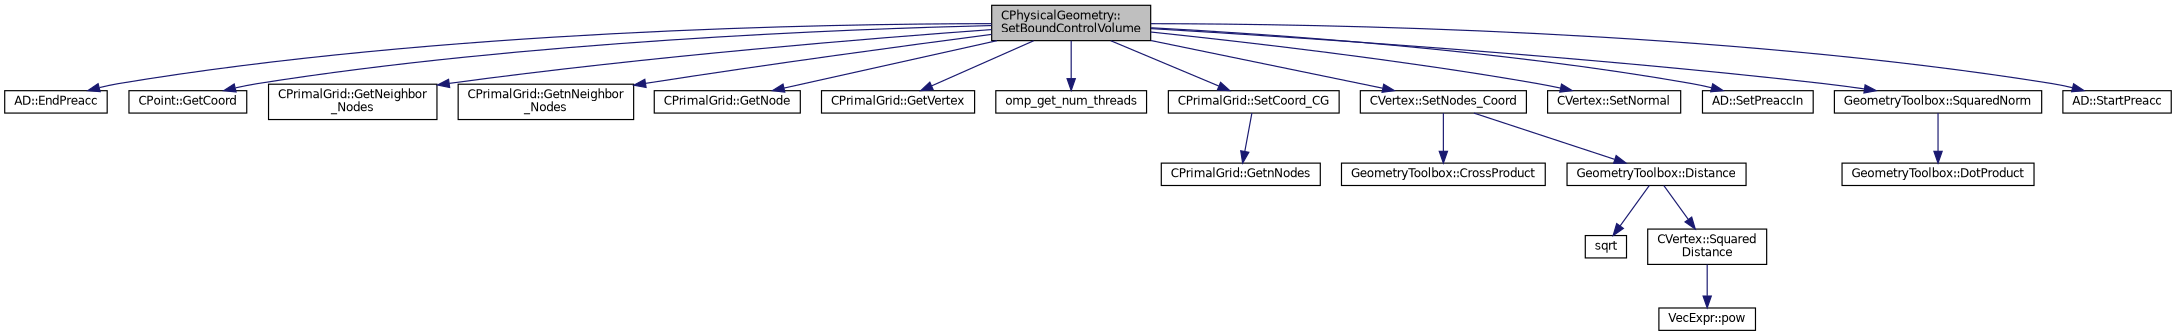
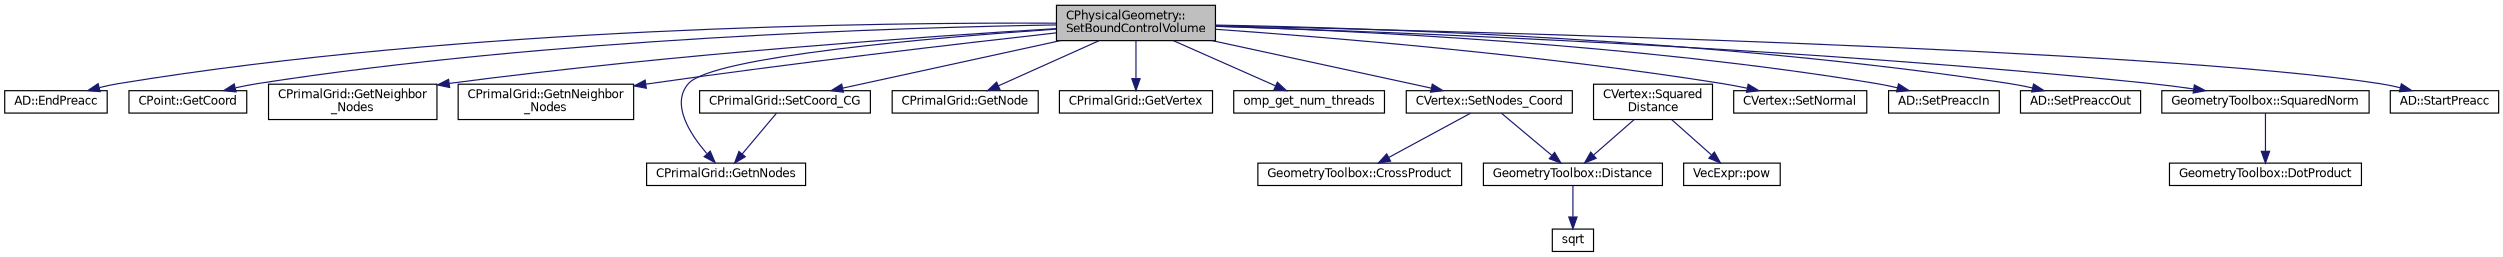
none -> (798, 55)
none -> (2081, 102)
(1676, 202) -> (1614, 137)
